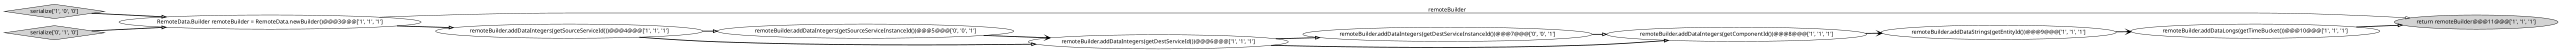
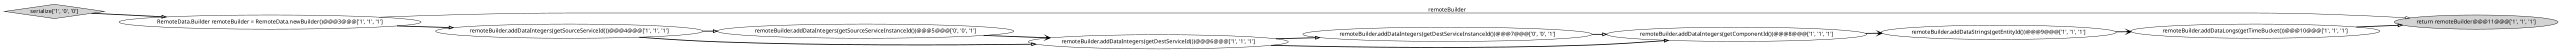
(54, 33) -> none
